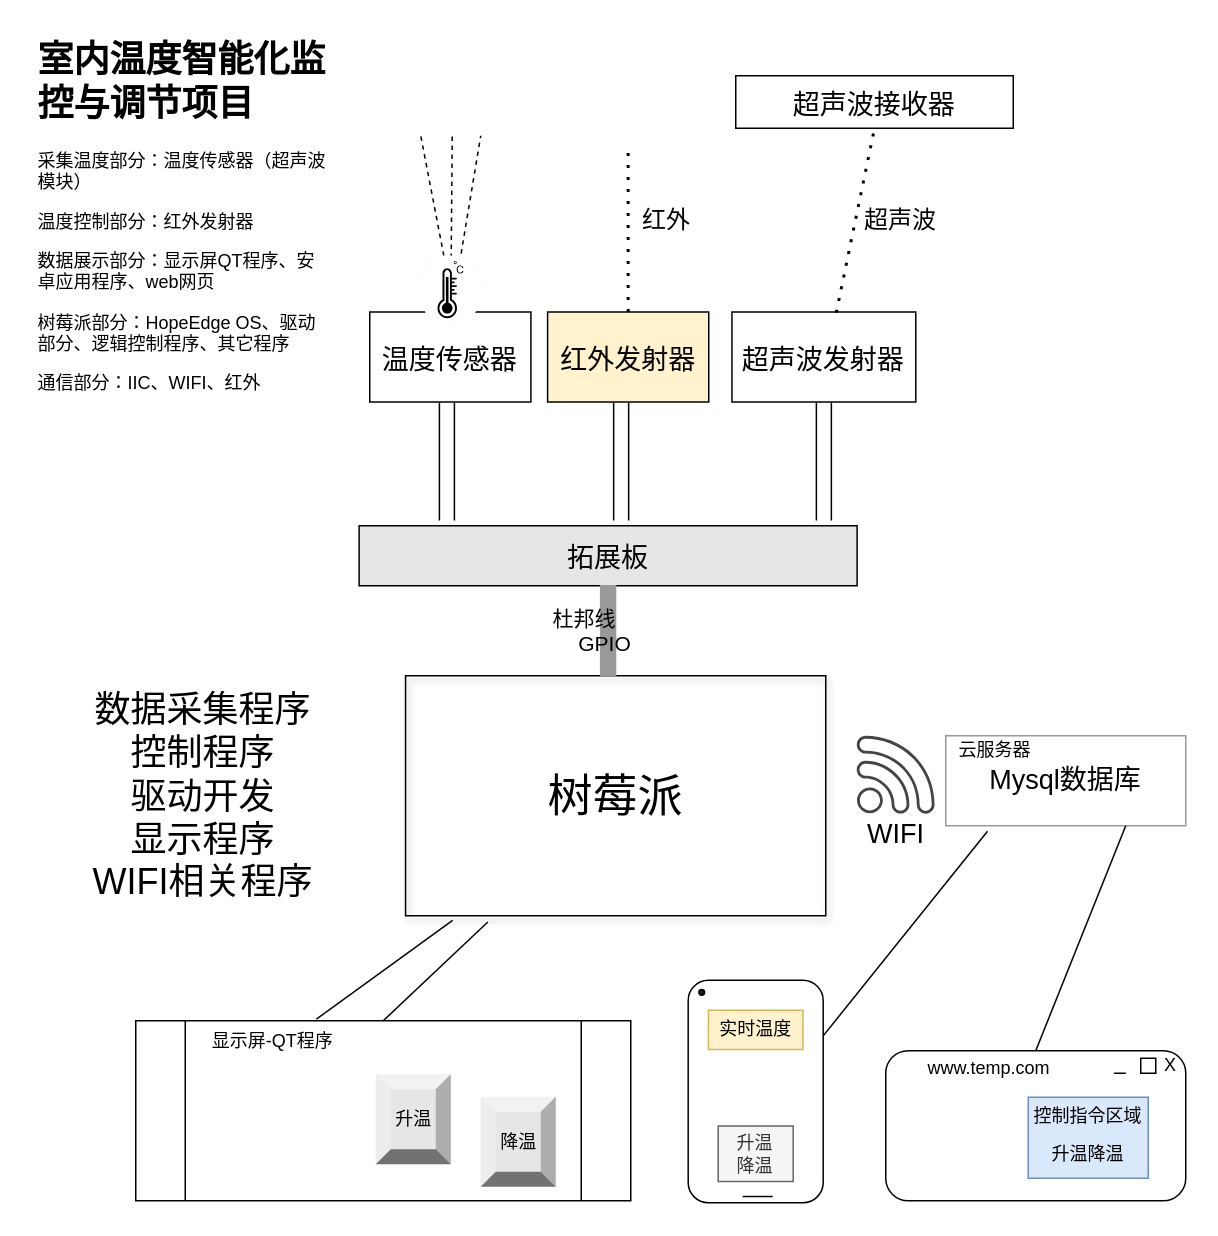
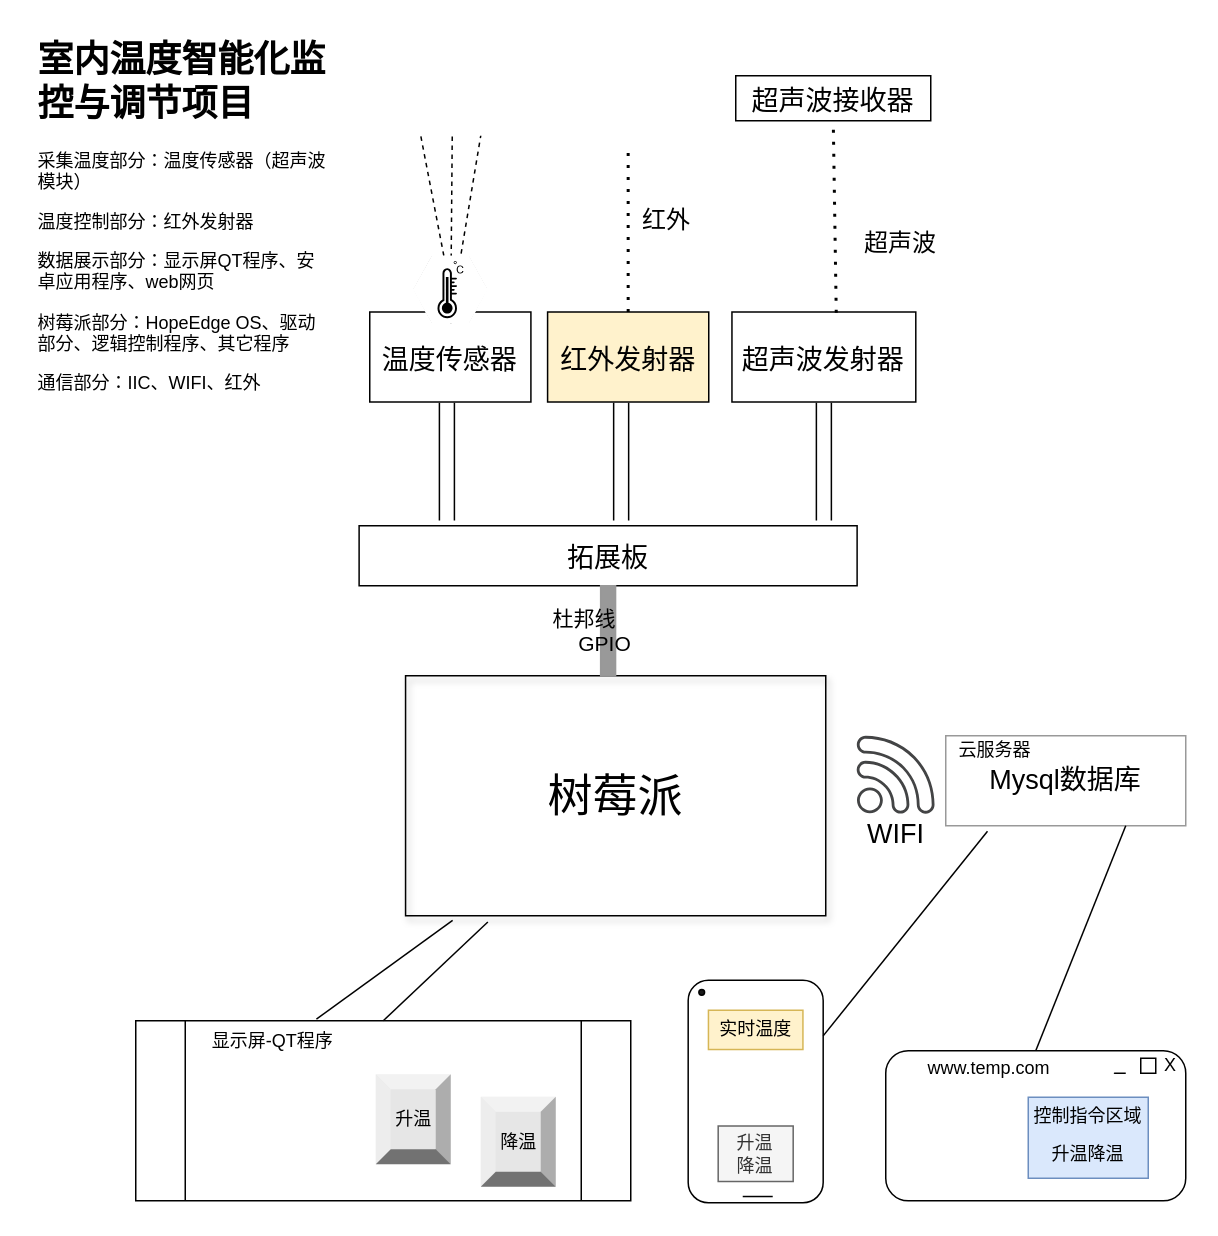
(875, 102) -> (833, 98)
(901, 217) -> (901, 239)
(608, 556) -> (608, 556)
(203, 818) -> none
